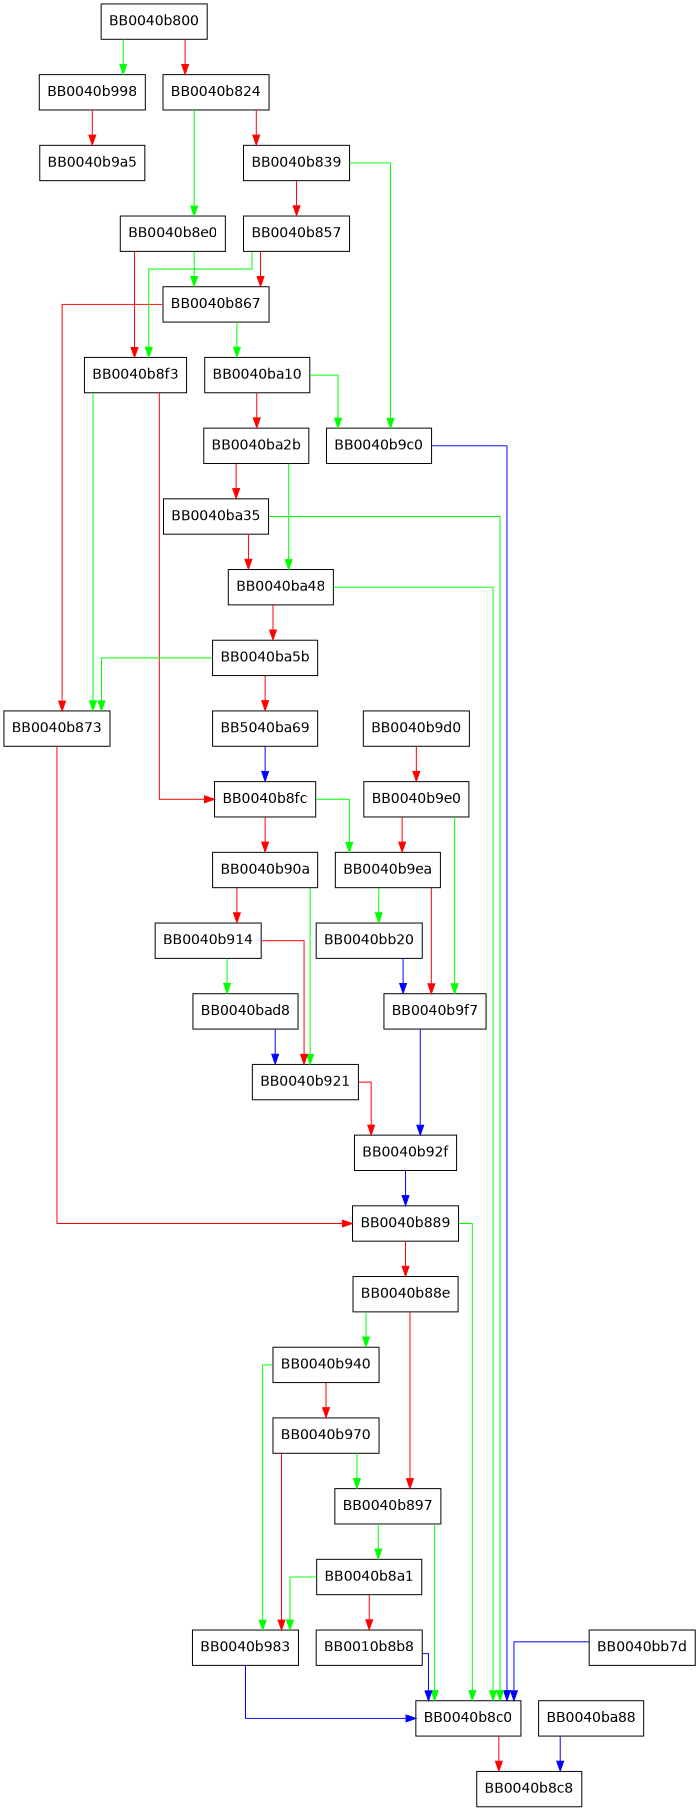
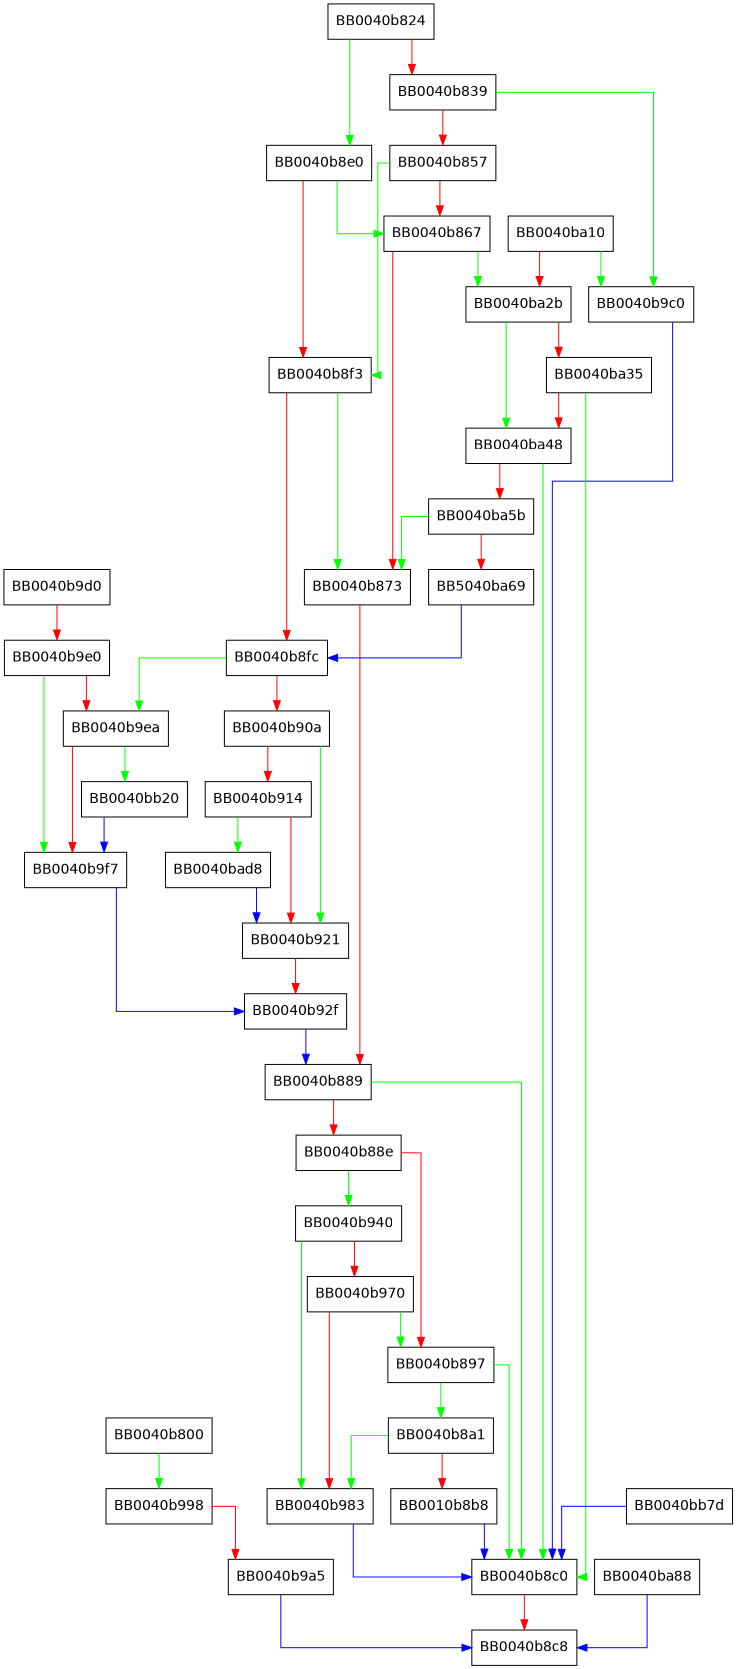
(185, 52) -> none
(237, 335) -> (478, 264)
none -> (345, 1648)
